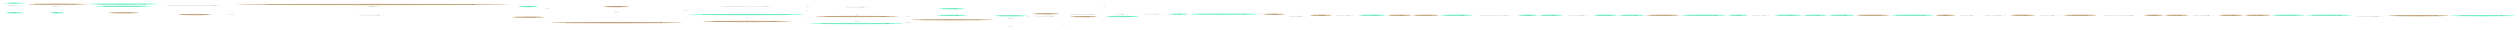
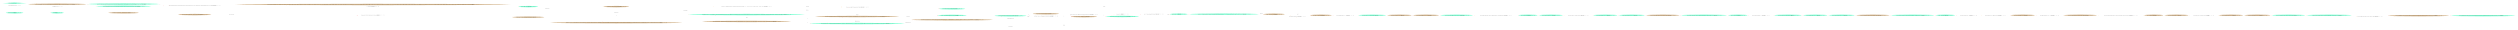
(1945, 15) -> (1945, 15)
